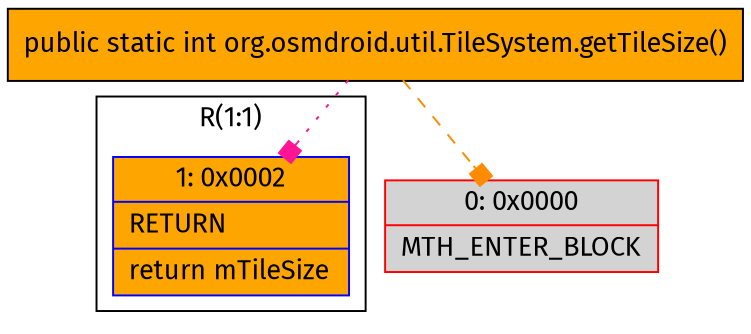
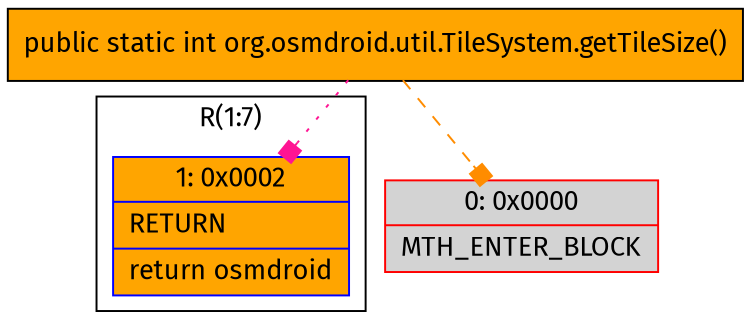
(231, 119) -> (231, 119)
(229, 271) -> (231, 271)
